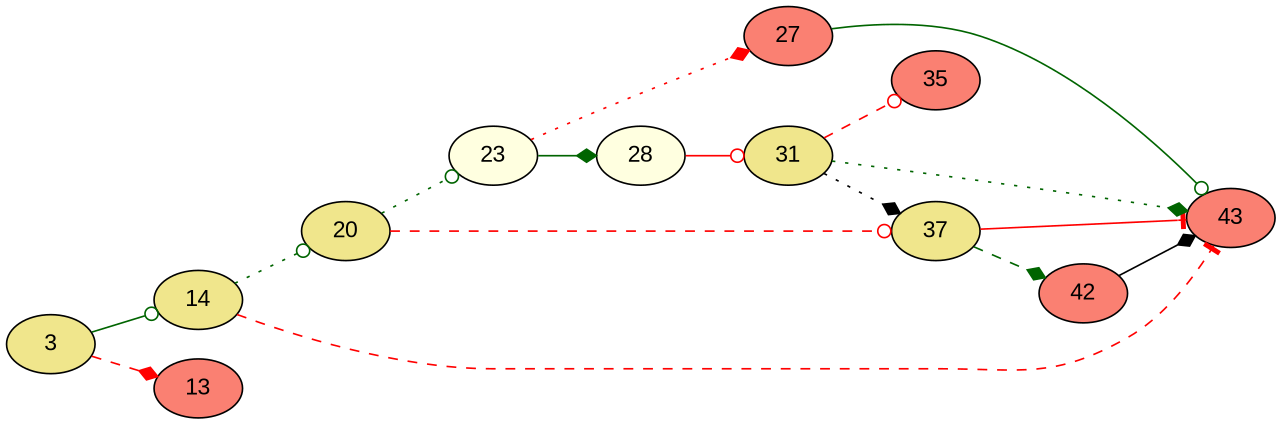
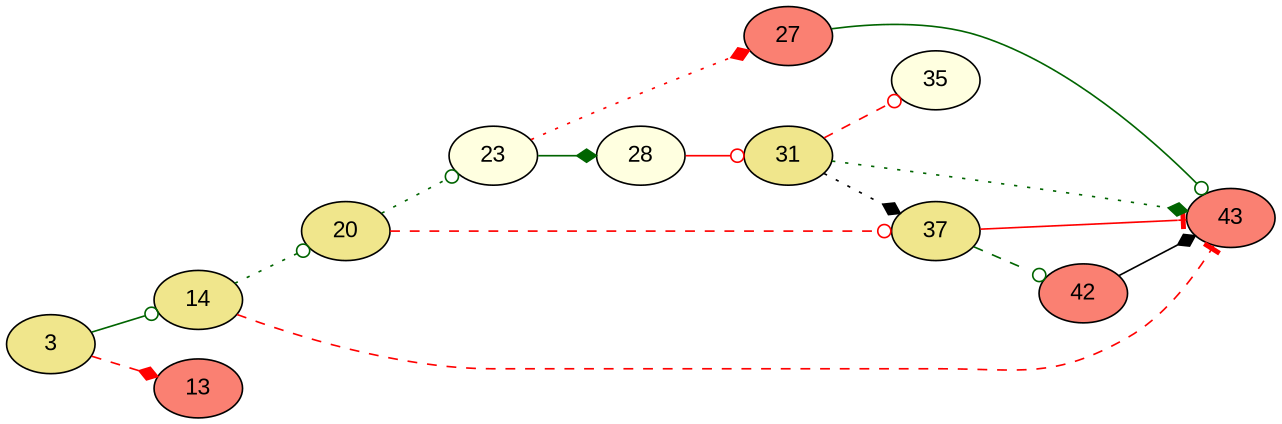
(936, 80) -> (936, 80)
(1000, 258) -> (1000, 258)
